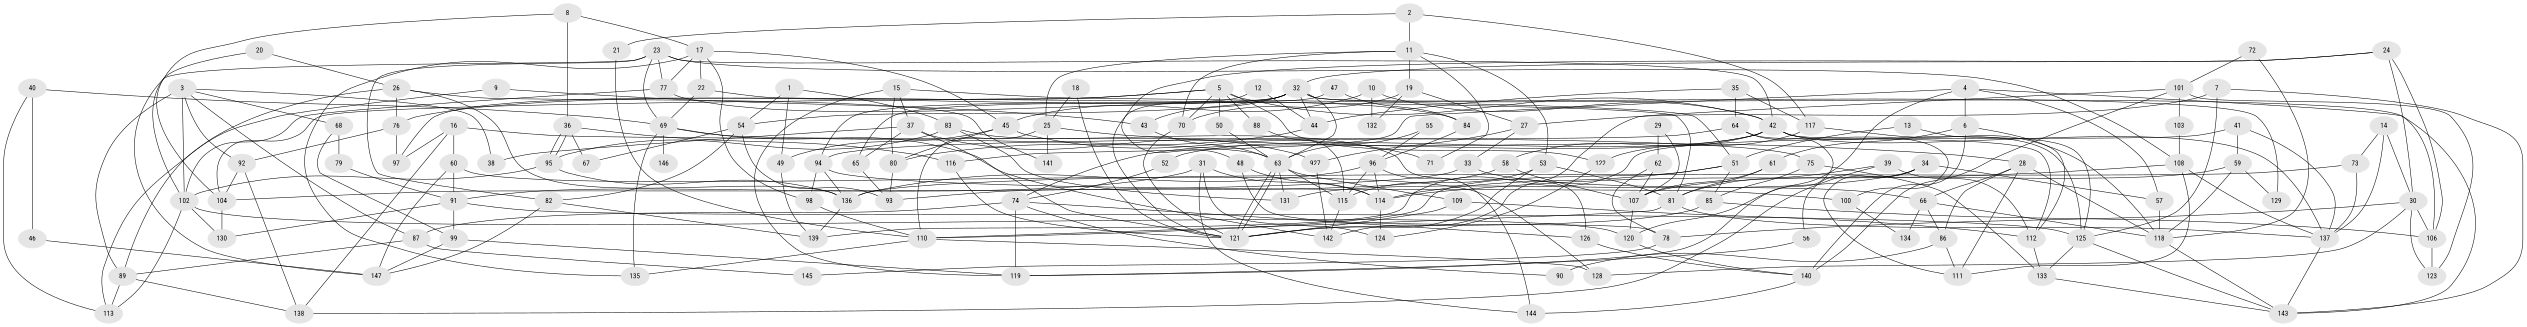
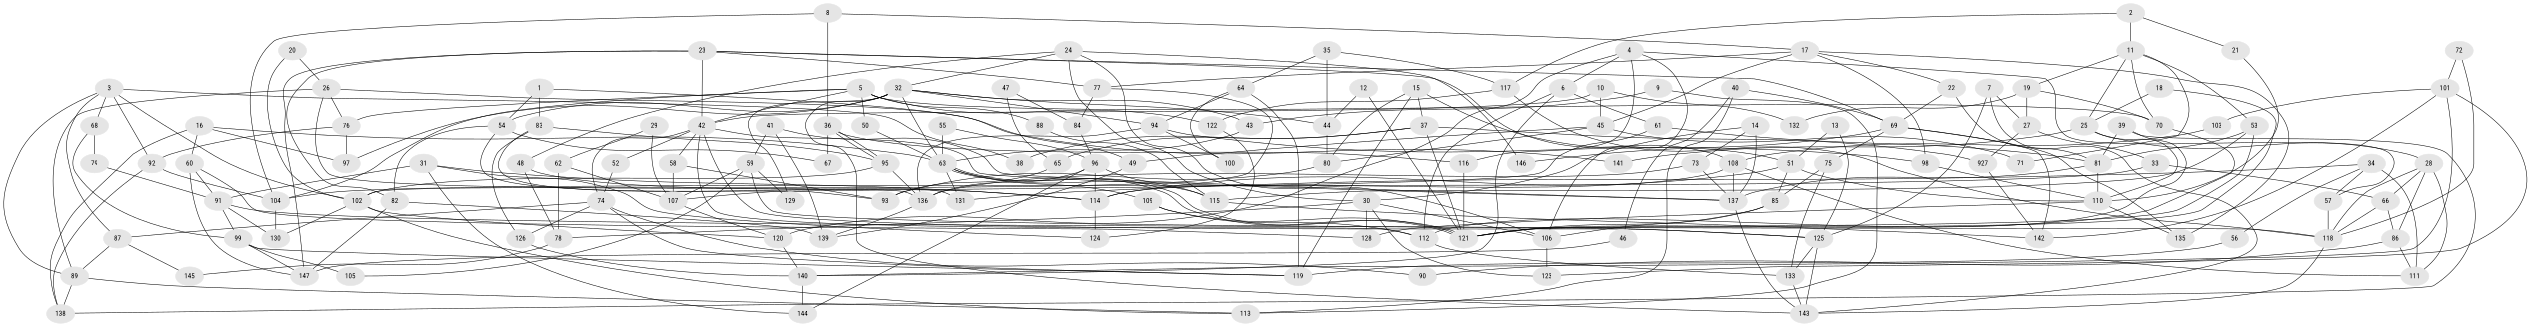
none -> (1315, 64)
(1906, 239) -> none
none -> (350, 276)
